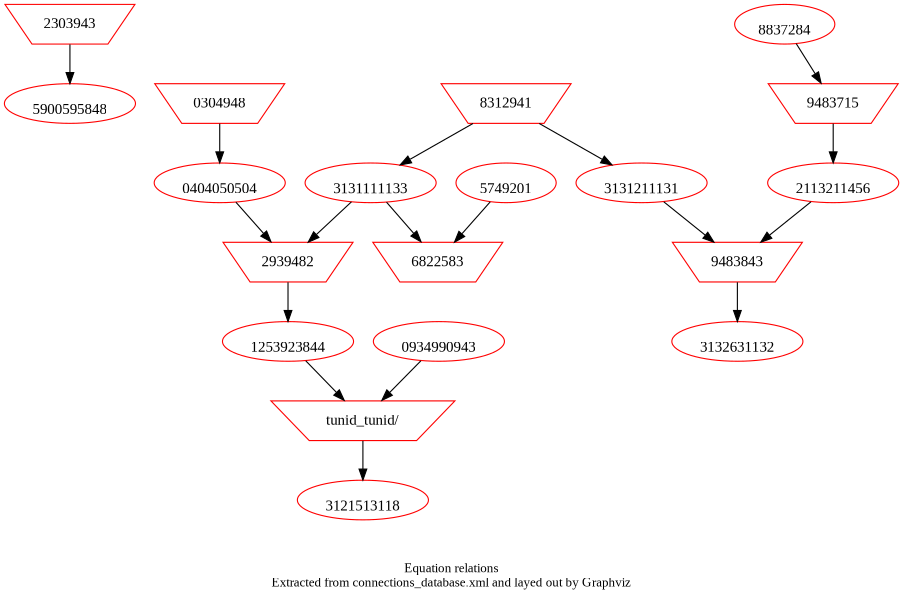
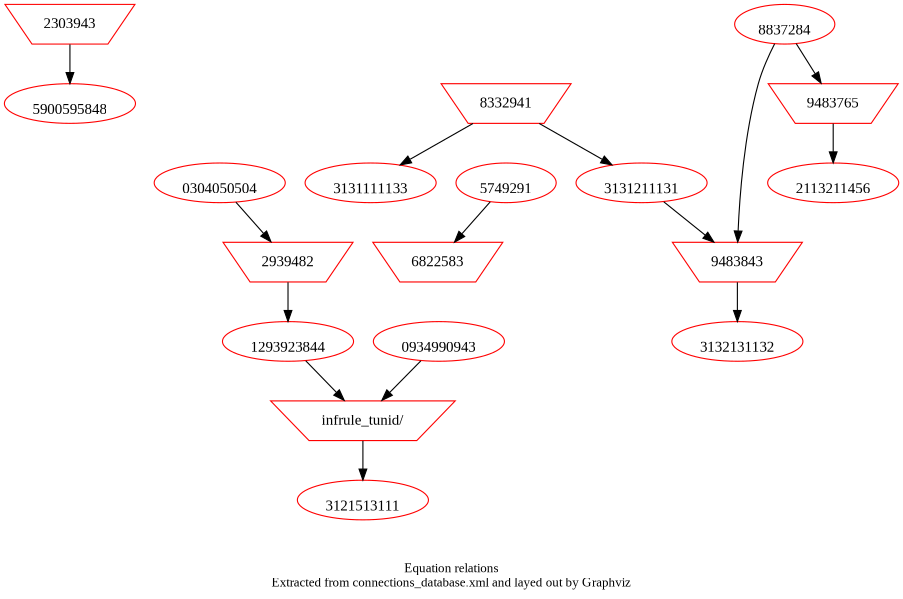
(220, 104) -> none
(506, 104) -> (506, 104)
(833, 104) -> (833, 104)
(220, 183) -> (220, 183)
(506, 183) -> (506, 183)
(334, 218) -> none
(400, 218) -> none
(790, 219) -> (747, 135)
(288, 341) -> (288, 341)
(737, 341) -> (737, 341)
(363, 421) -> (363, 421)
(363, 500) -> (363, 500)
